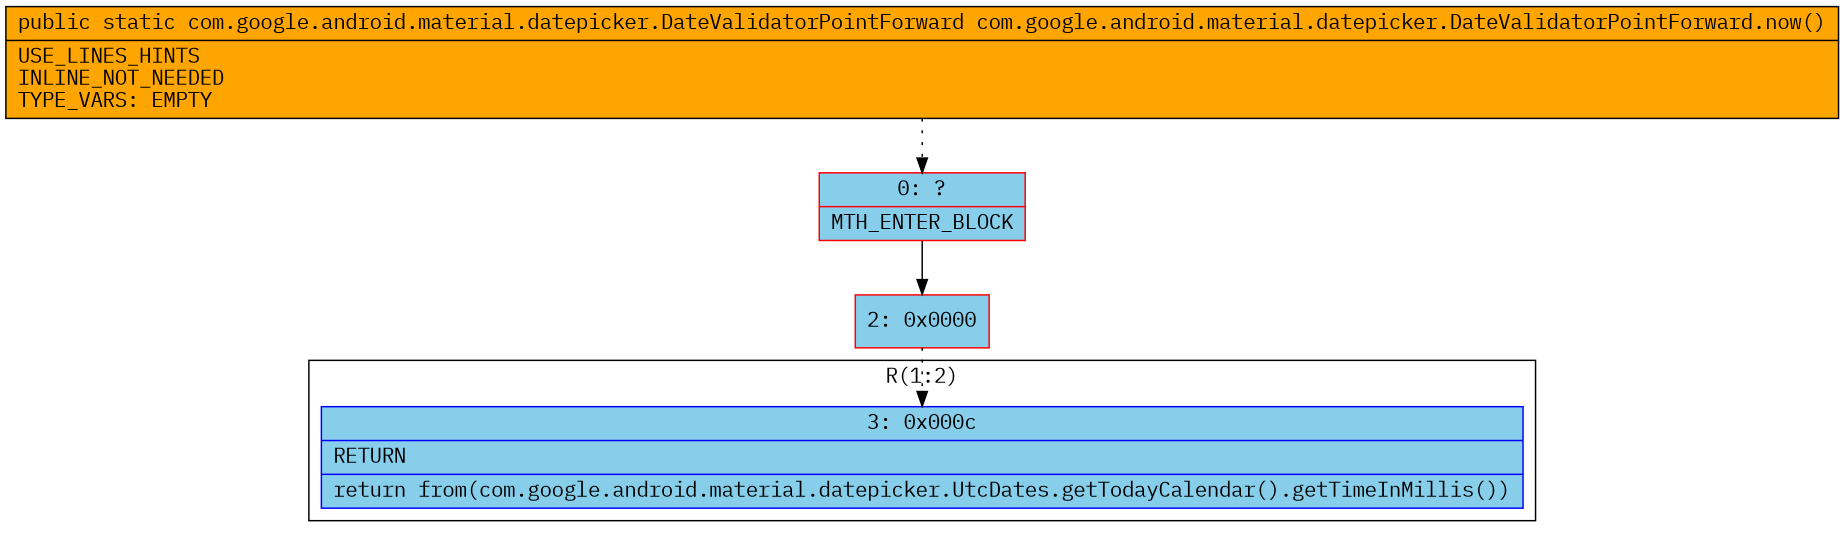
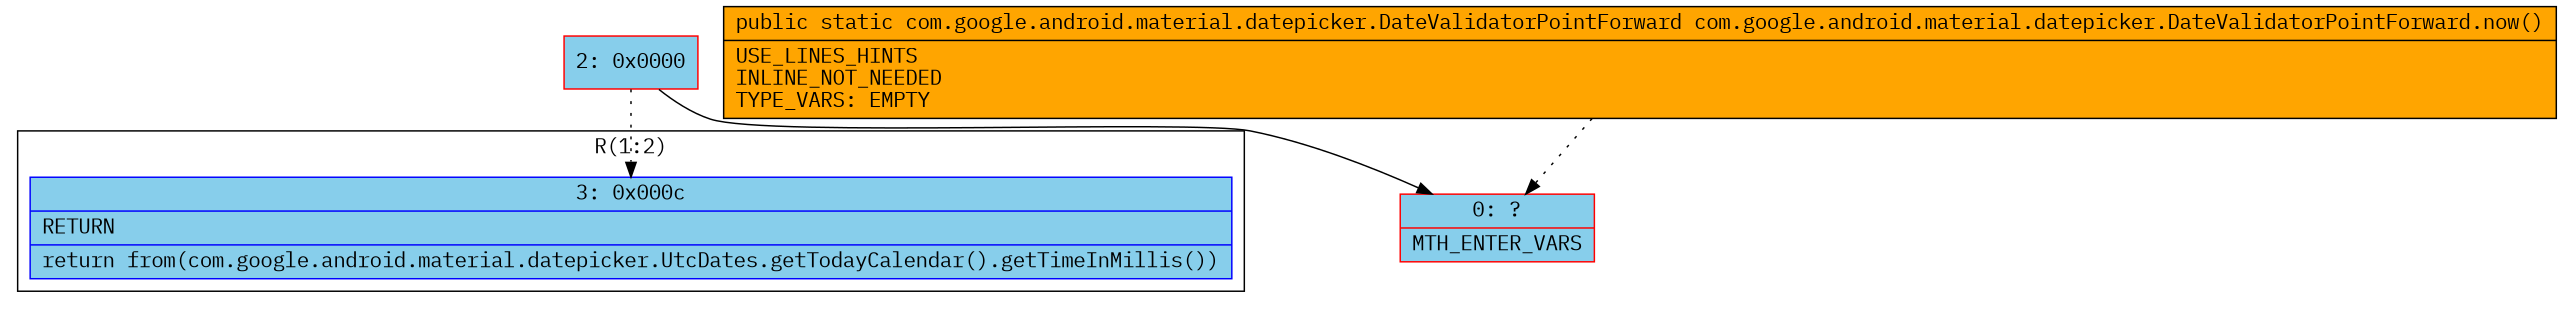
(922, 223) -> (1497, 244)
(922, 260) -> (1039, 127)
